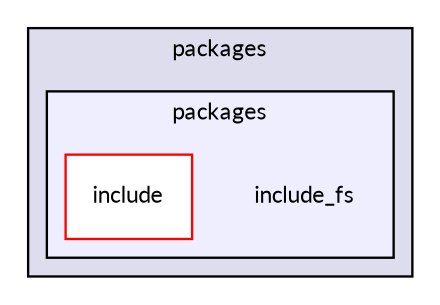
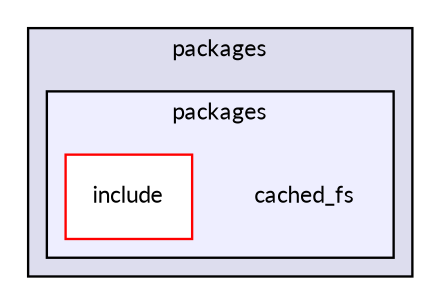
(305, 197) -> (305, 197)
